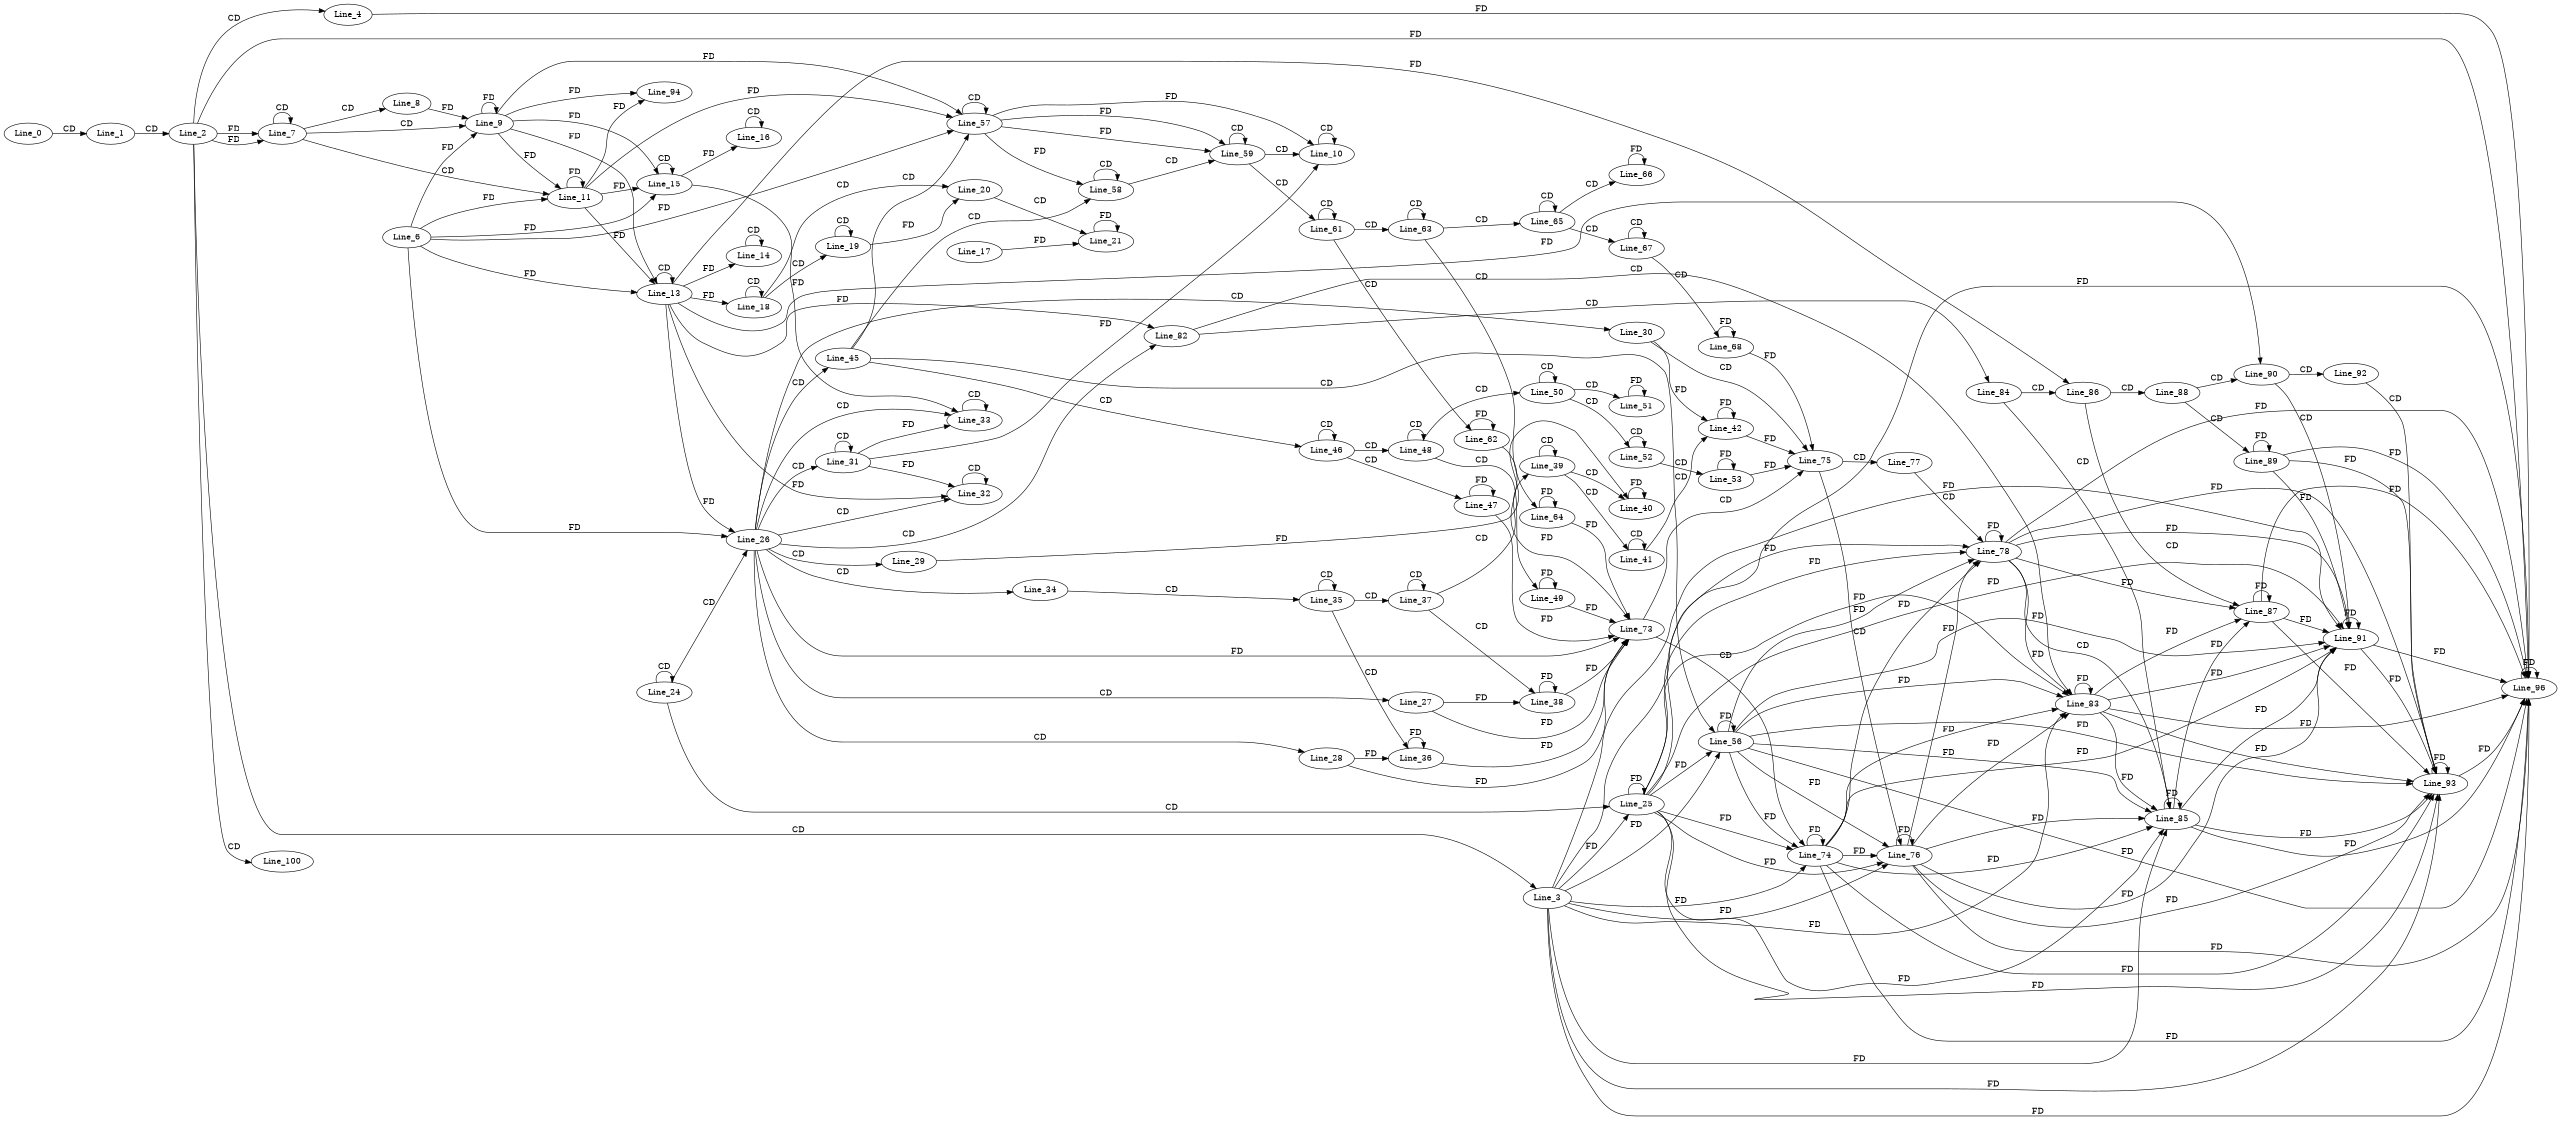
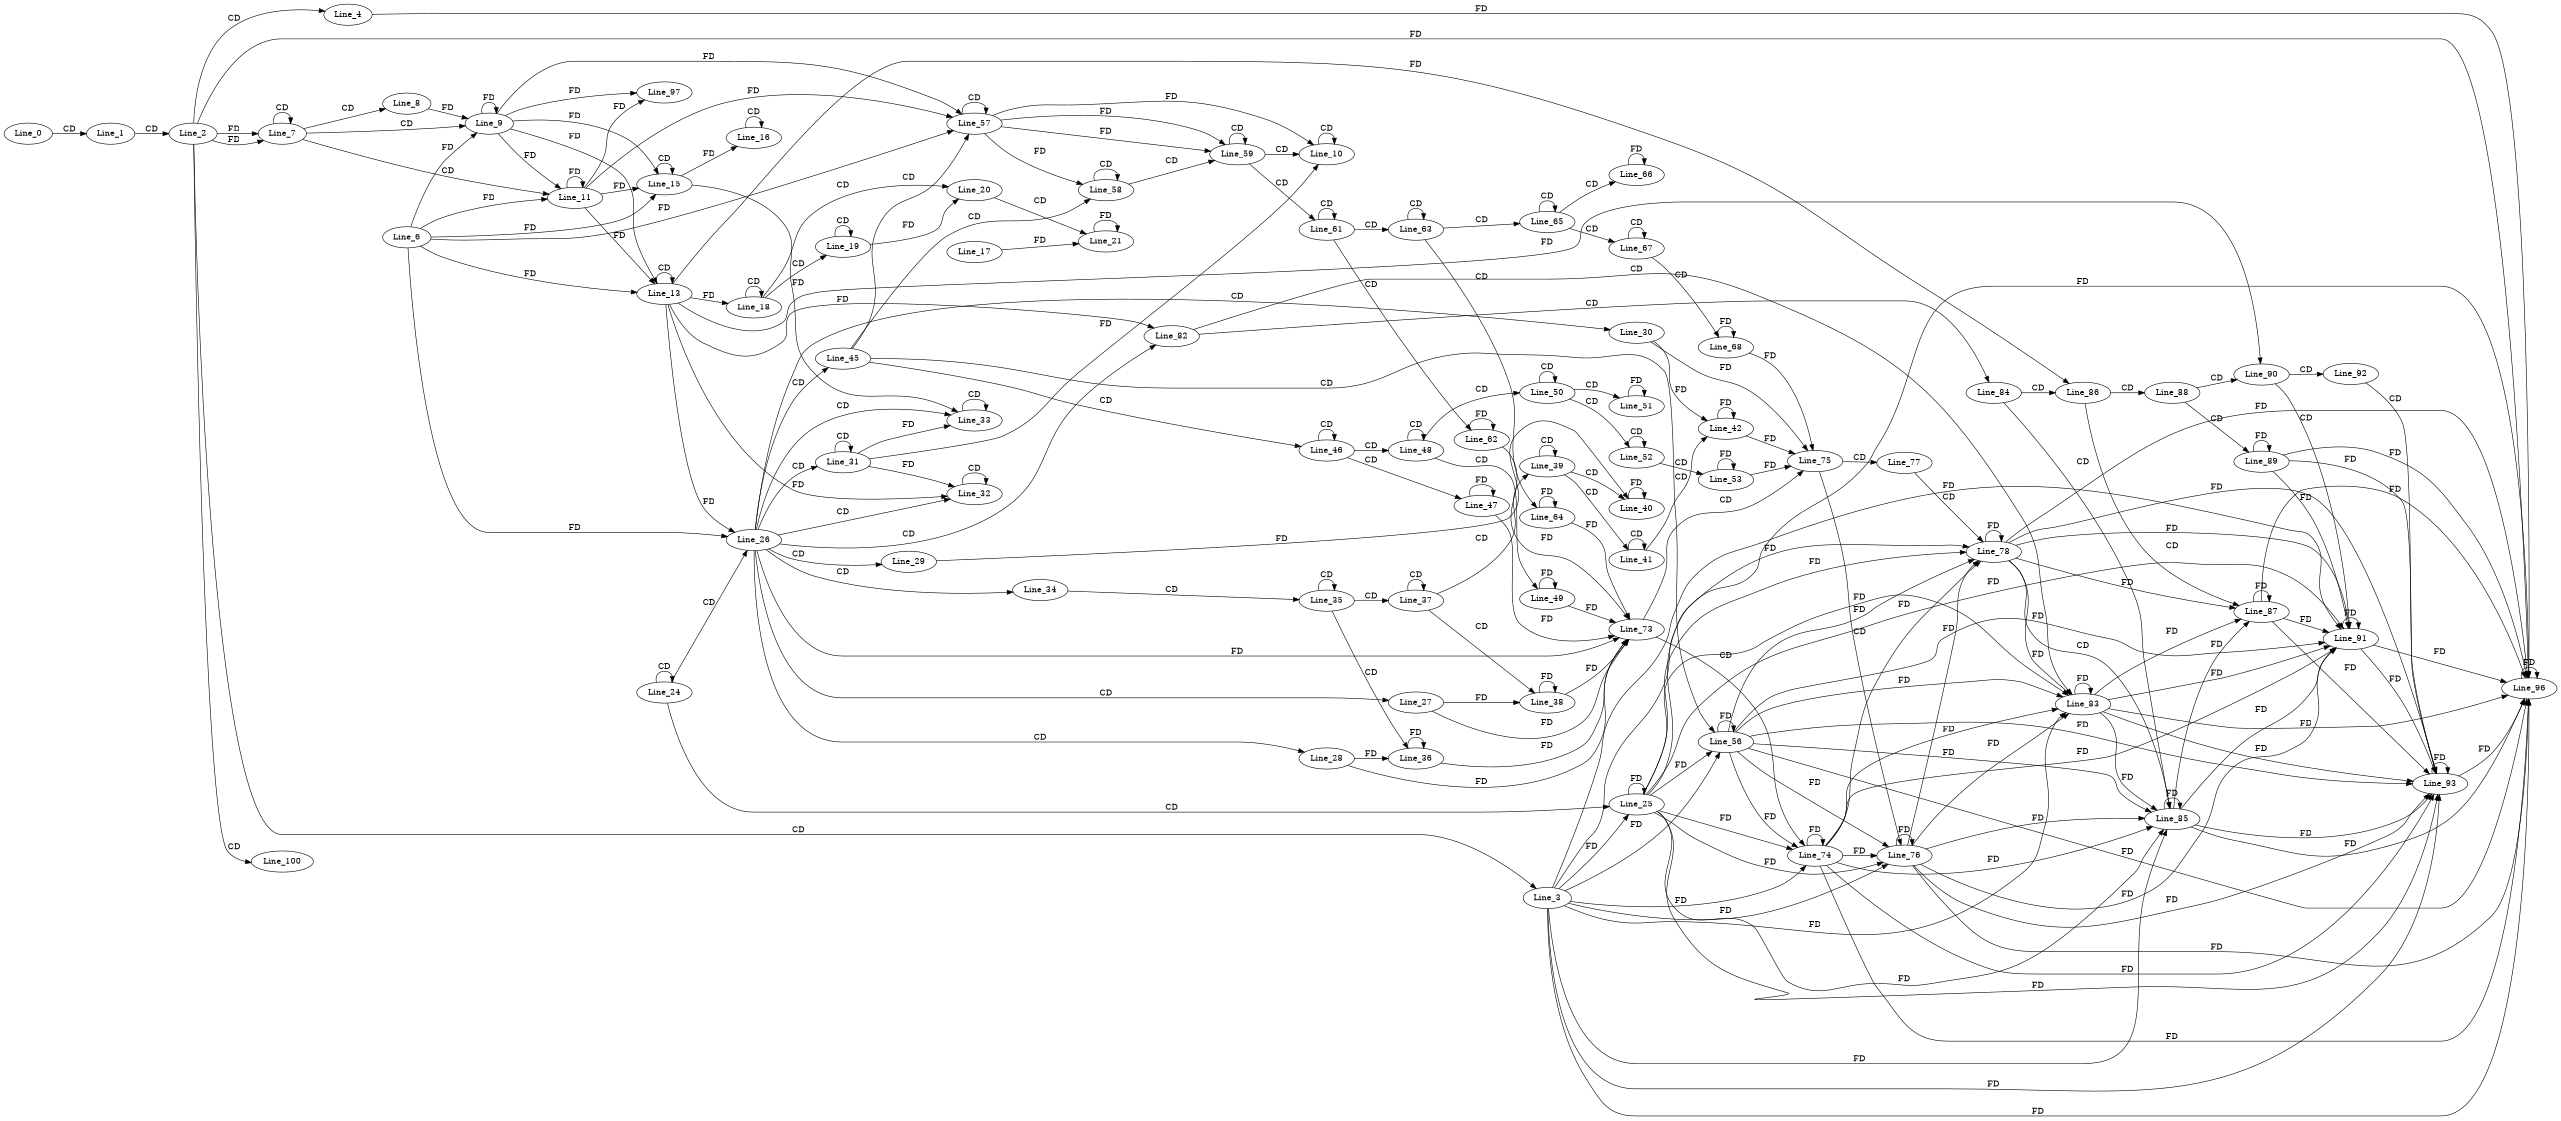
(664, 92) -> (664, 92)
(754, 256) -> none
(1726, 368) -> (1726, 368)
